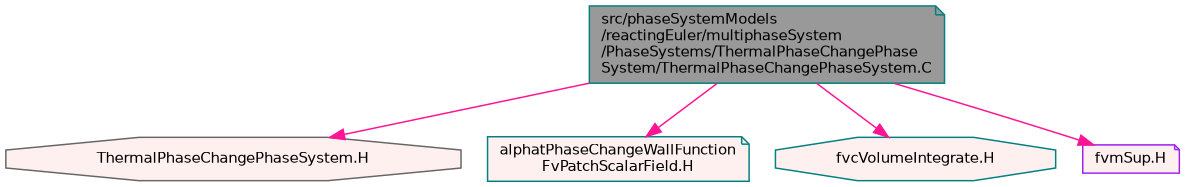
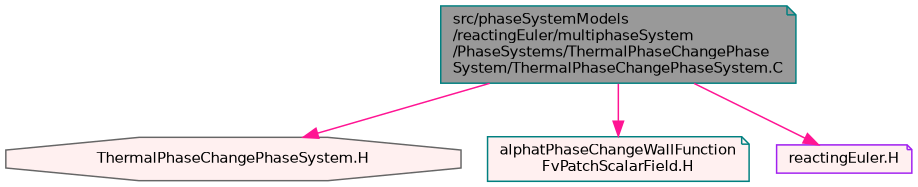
(916, 159) -> none
(1131, 159) -> (844, 159)
